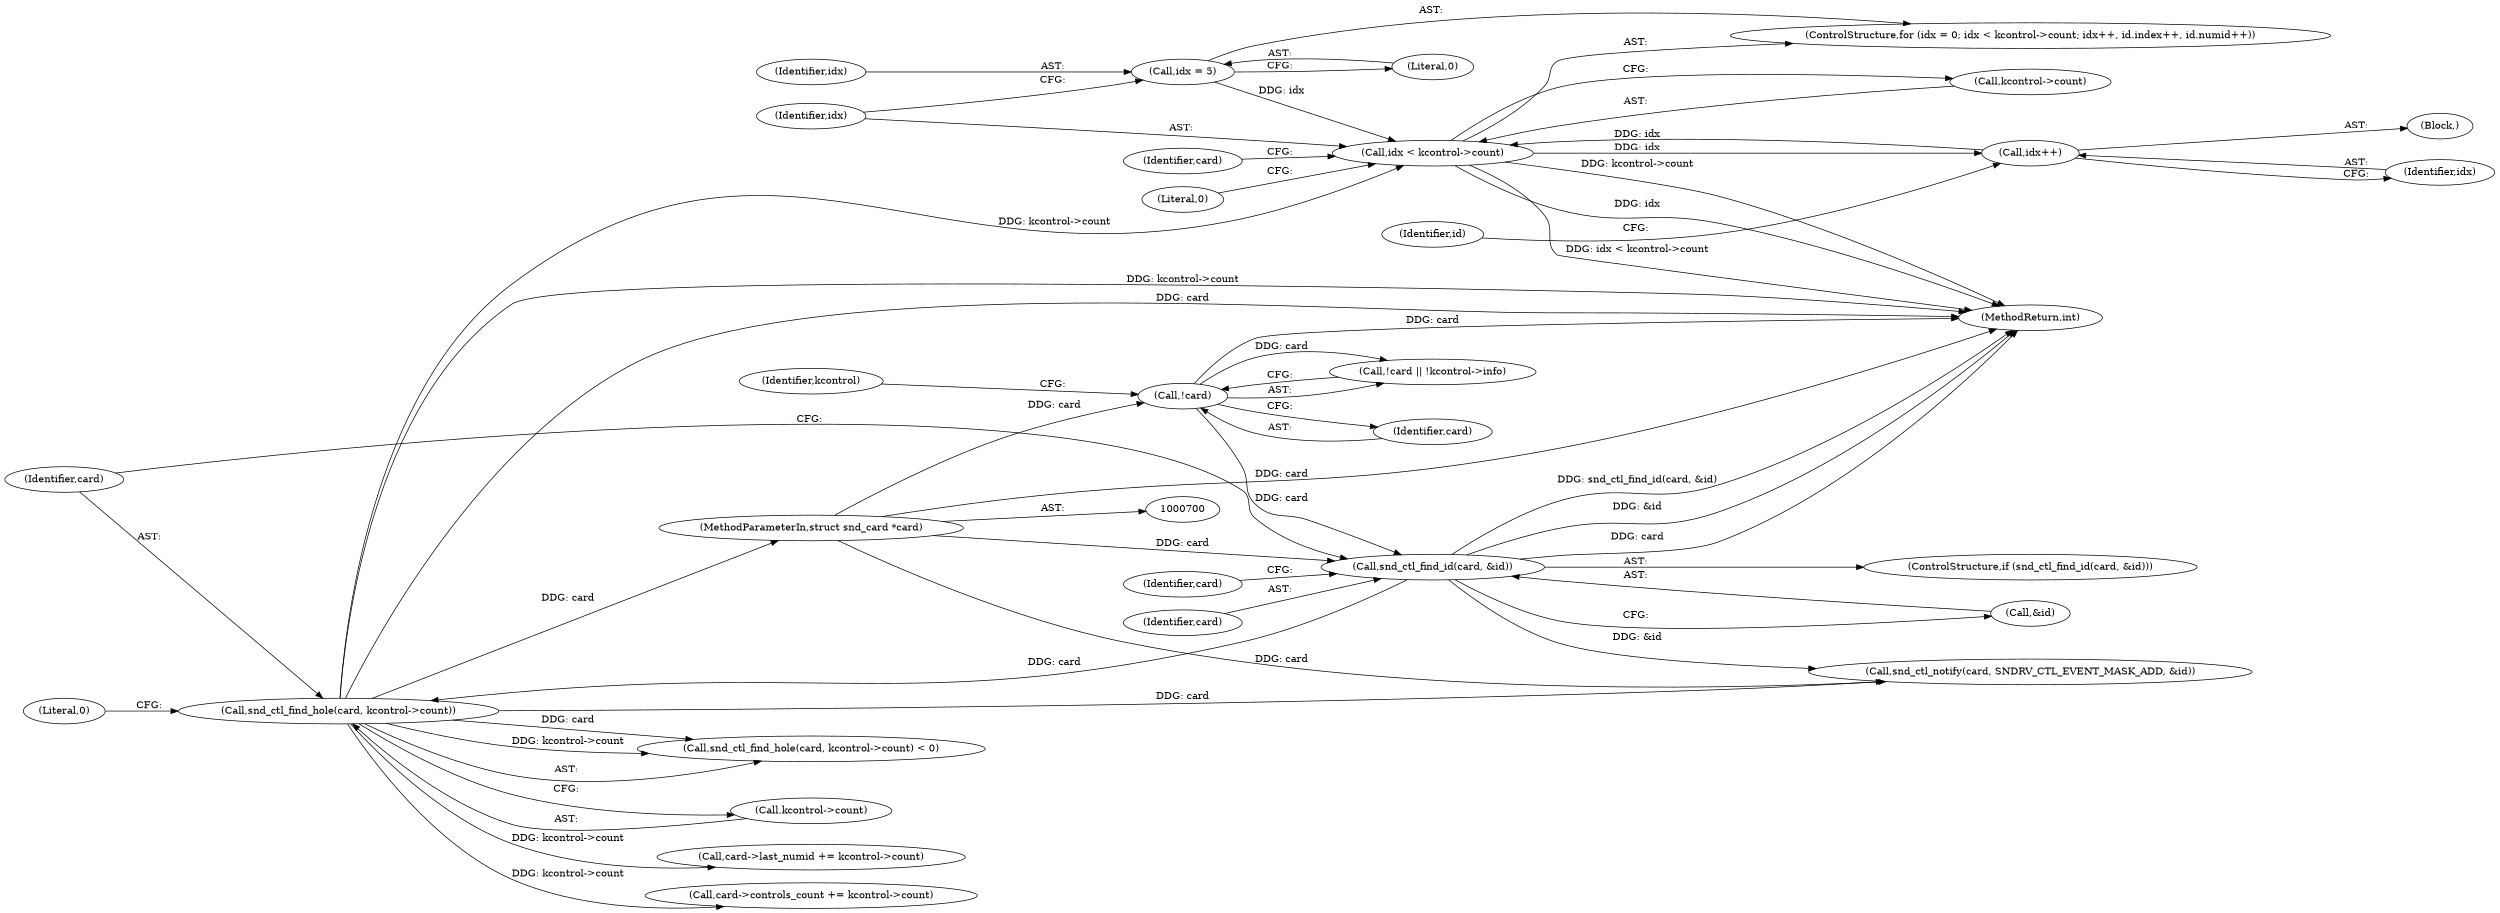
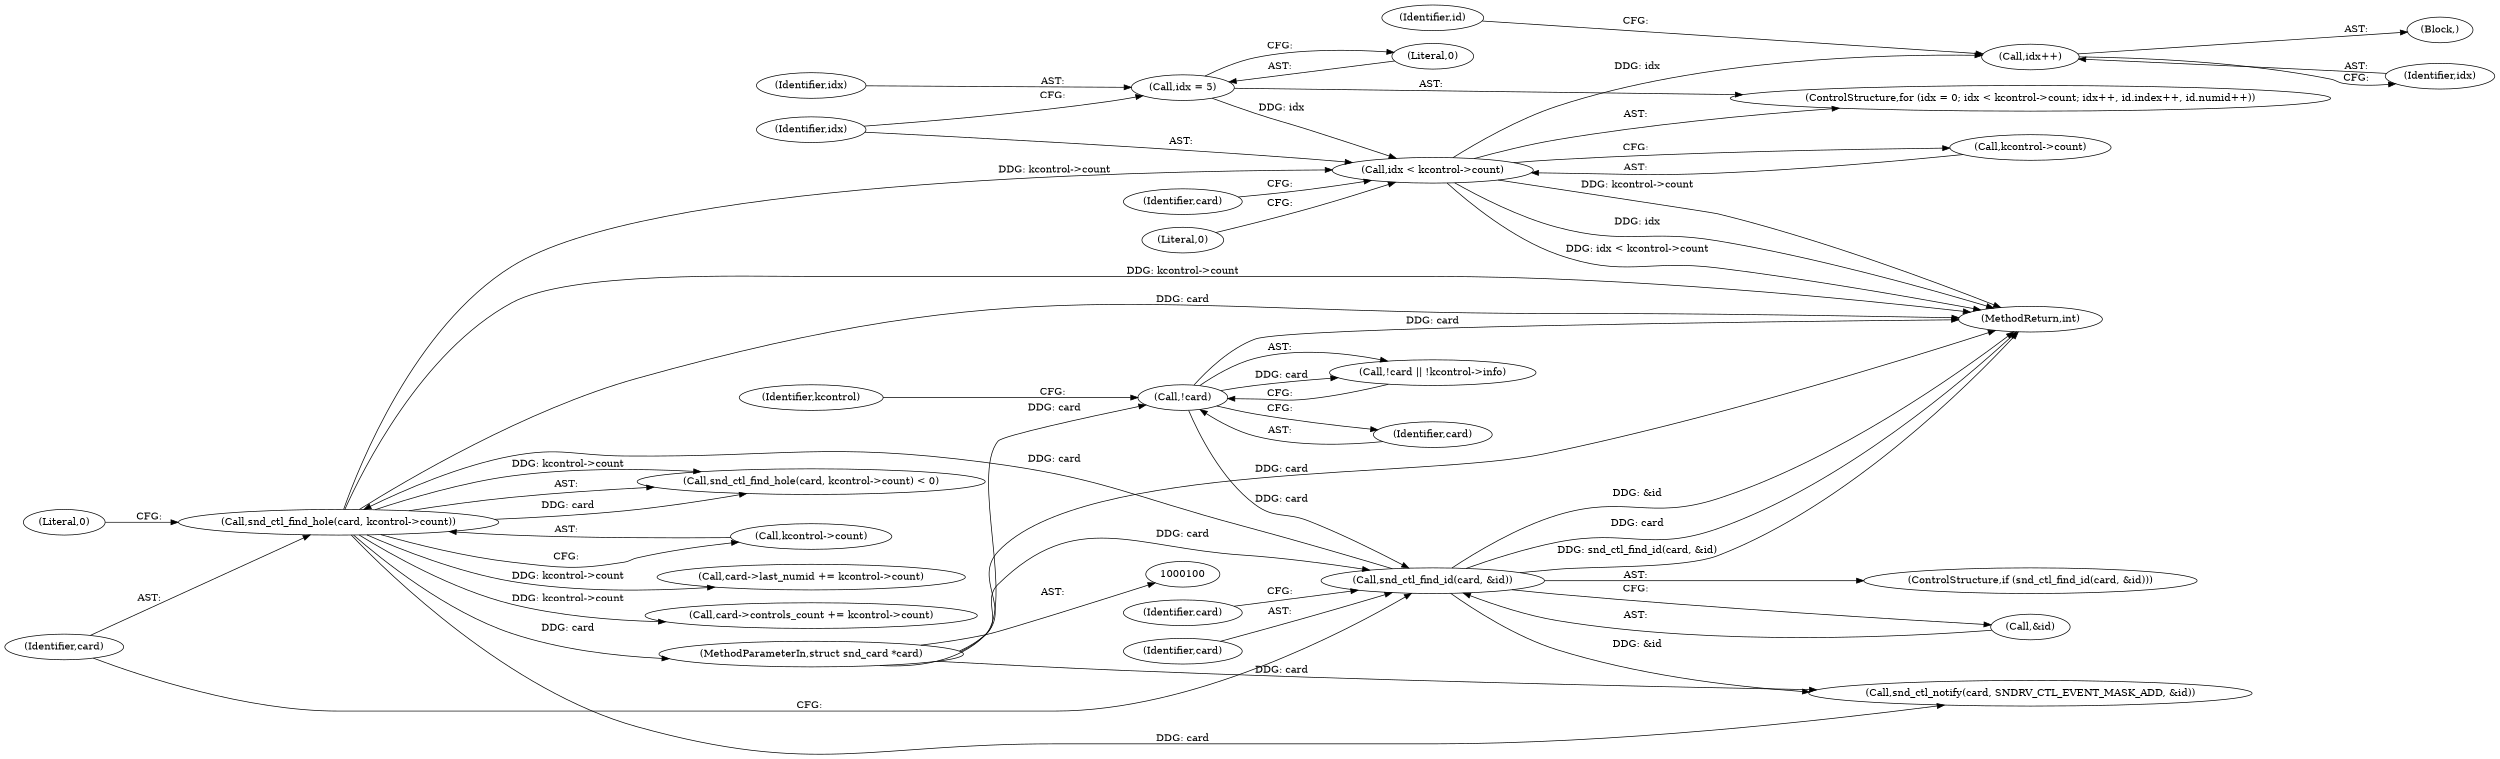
(1750, 140) -> none
(1183, 509) -> (1183, 574)
